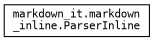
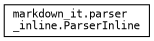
(77, 21) -> (77, 21)
